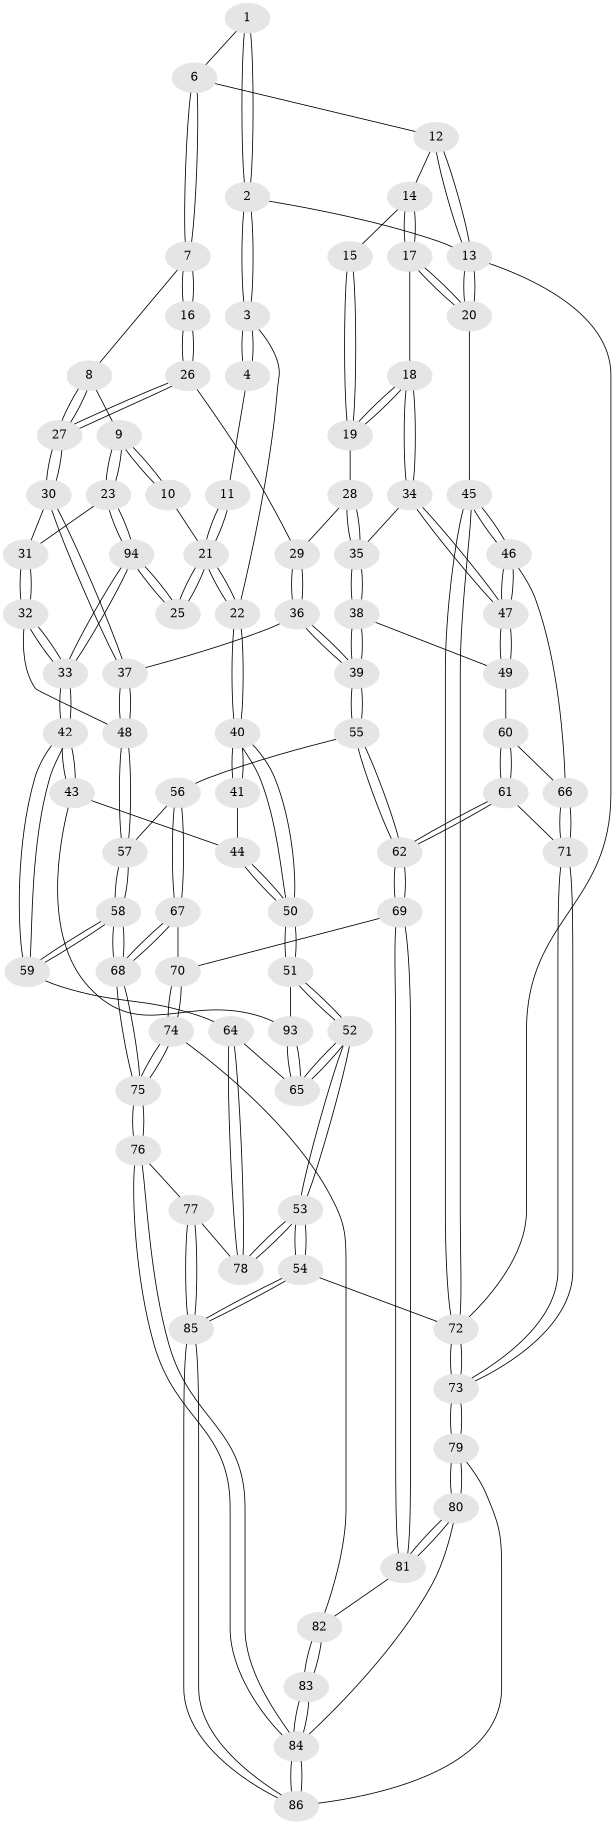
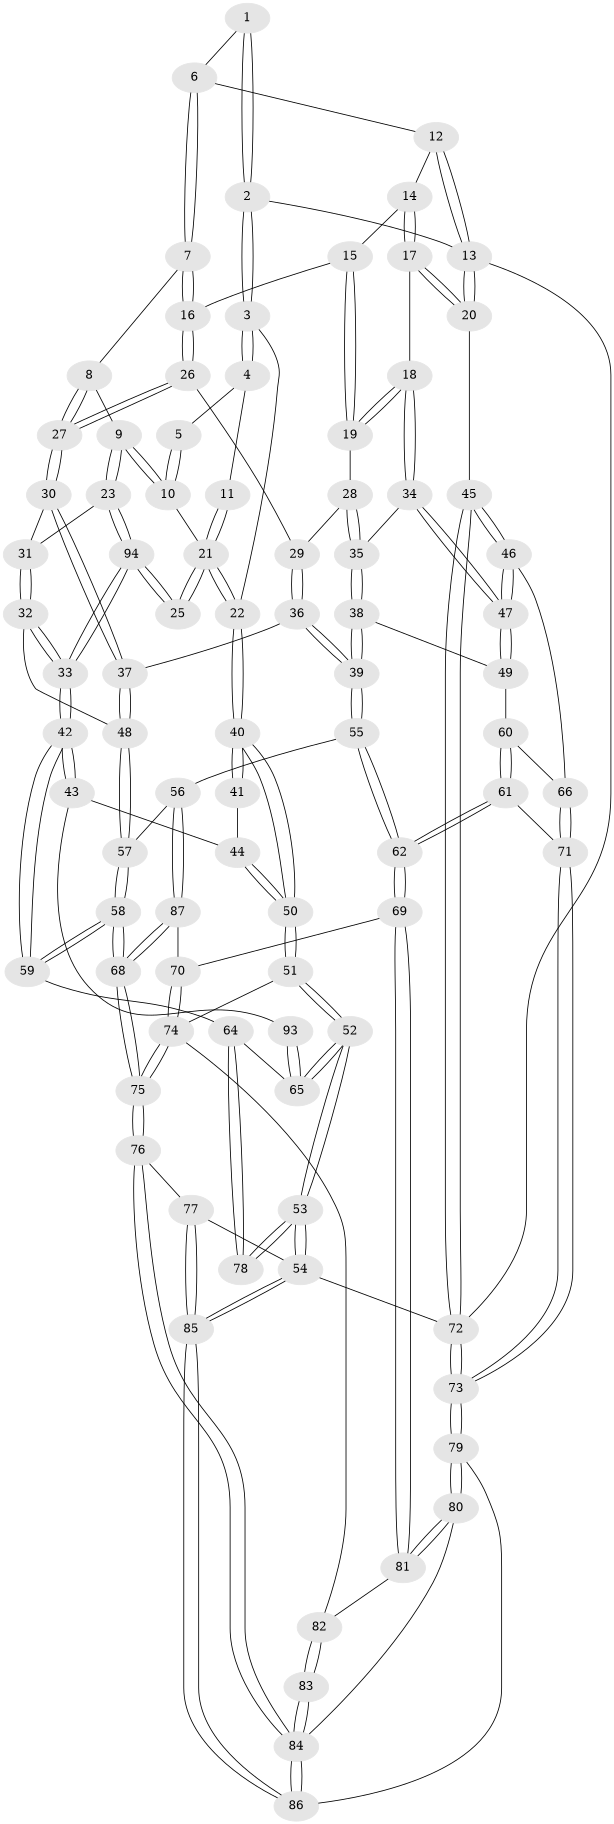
none -> (267, 283)
none -> (179, 435)
(178, 912) -> (178, 912)
(291, 1002) -> (231, 1002)
(216, 1240) -> (250, 1242)
